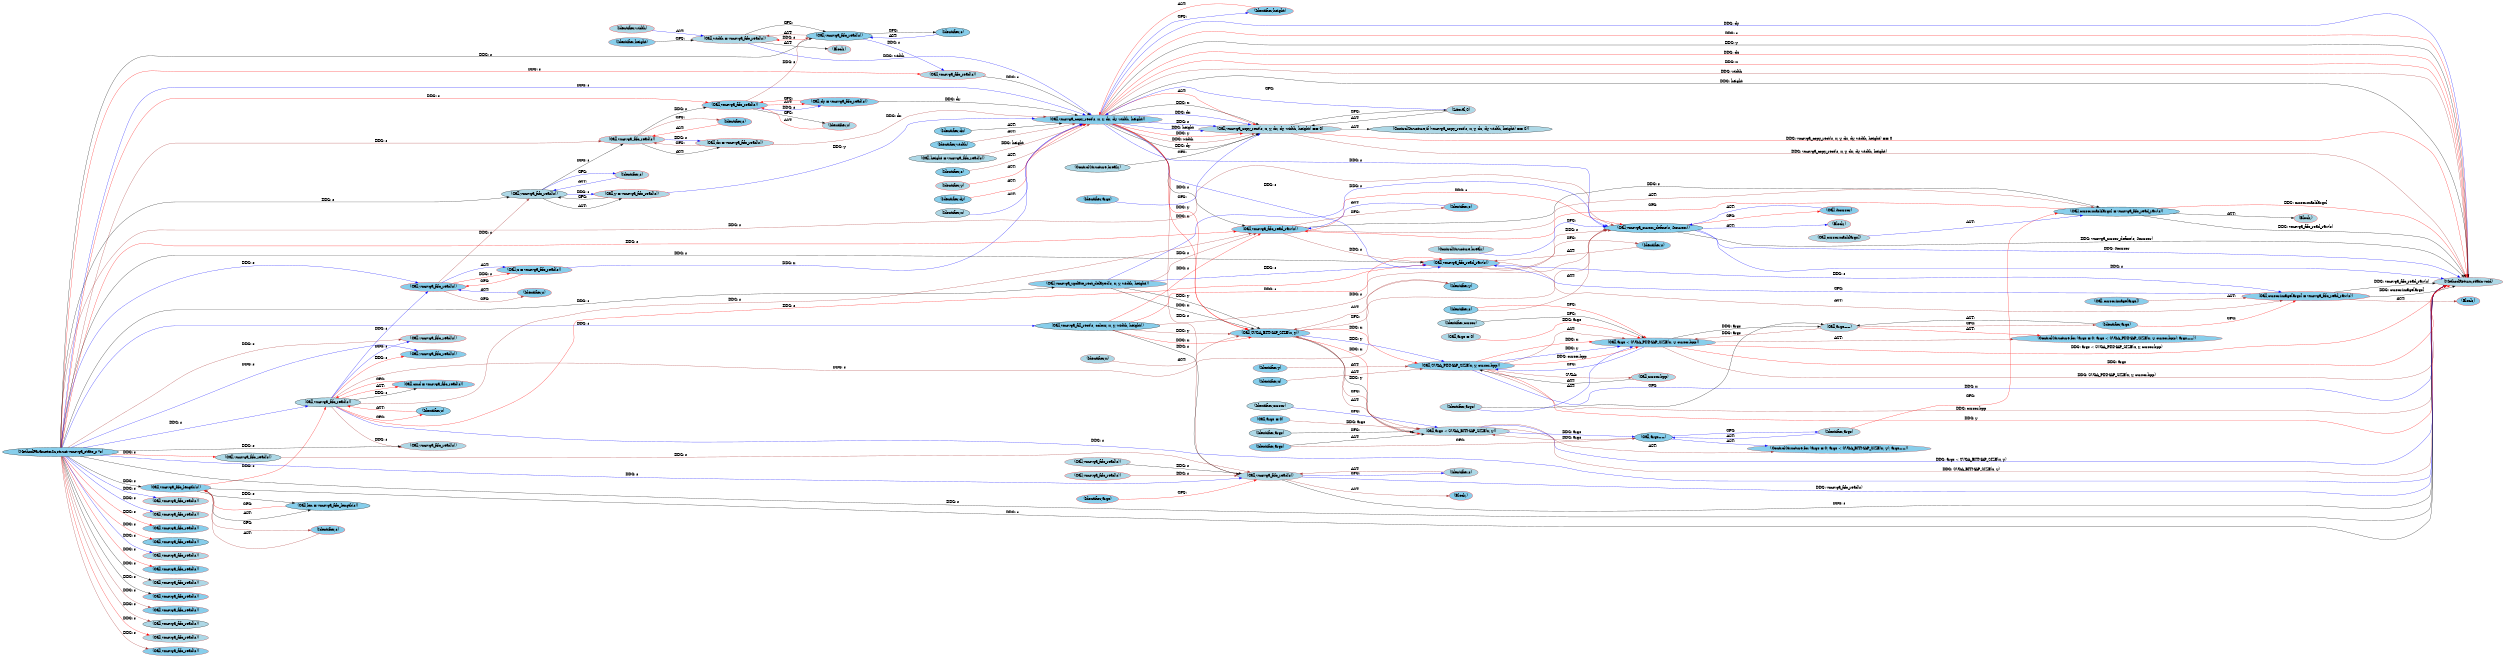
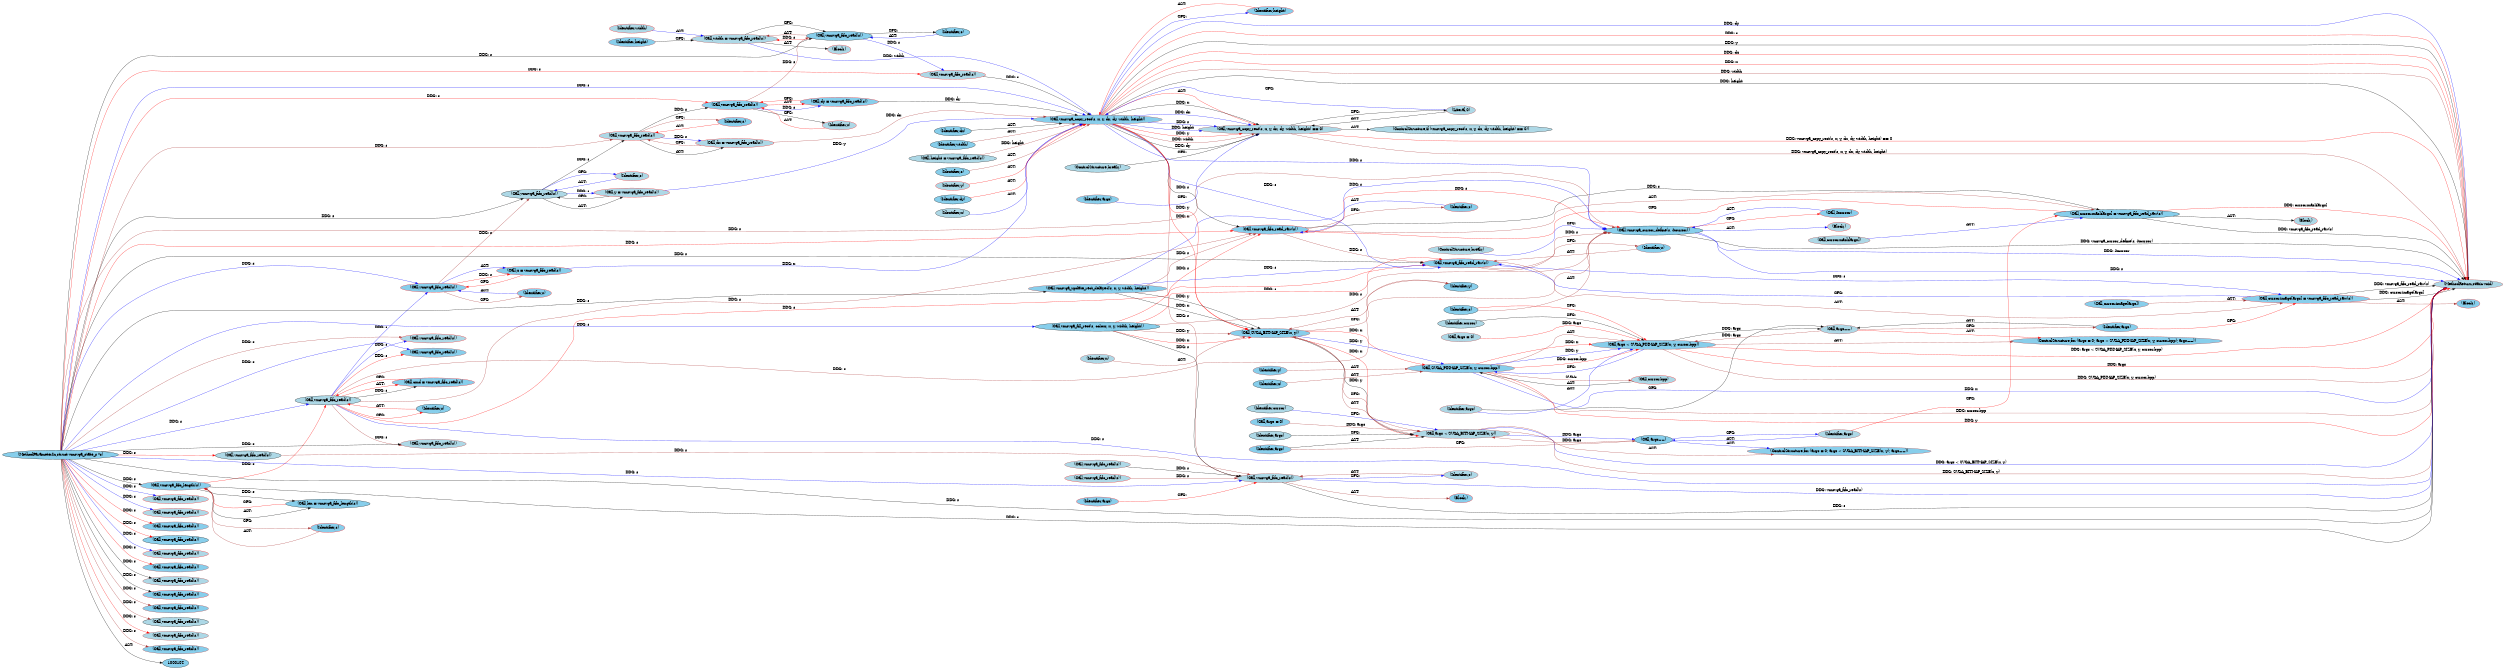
none -> (176, 663)
